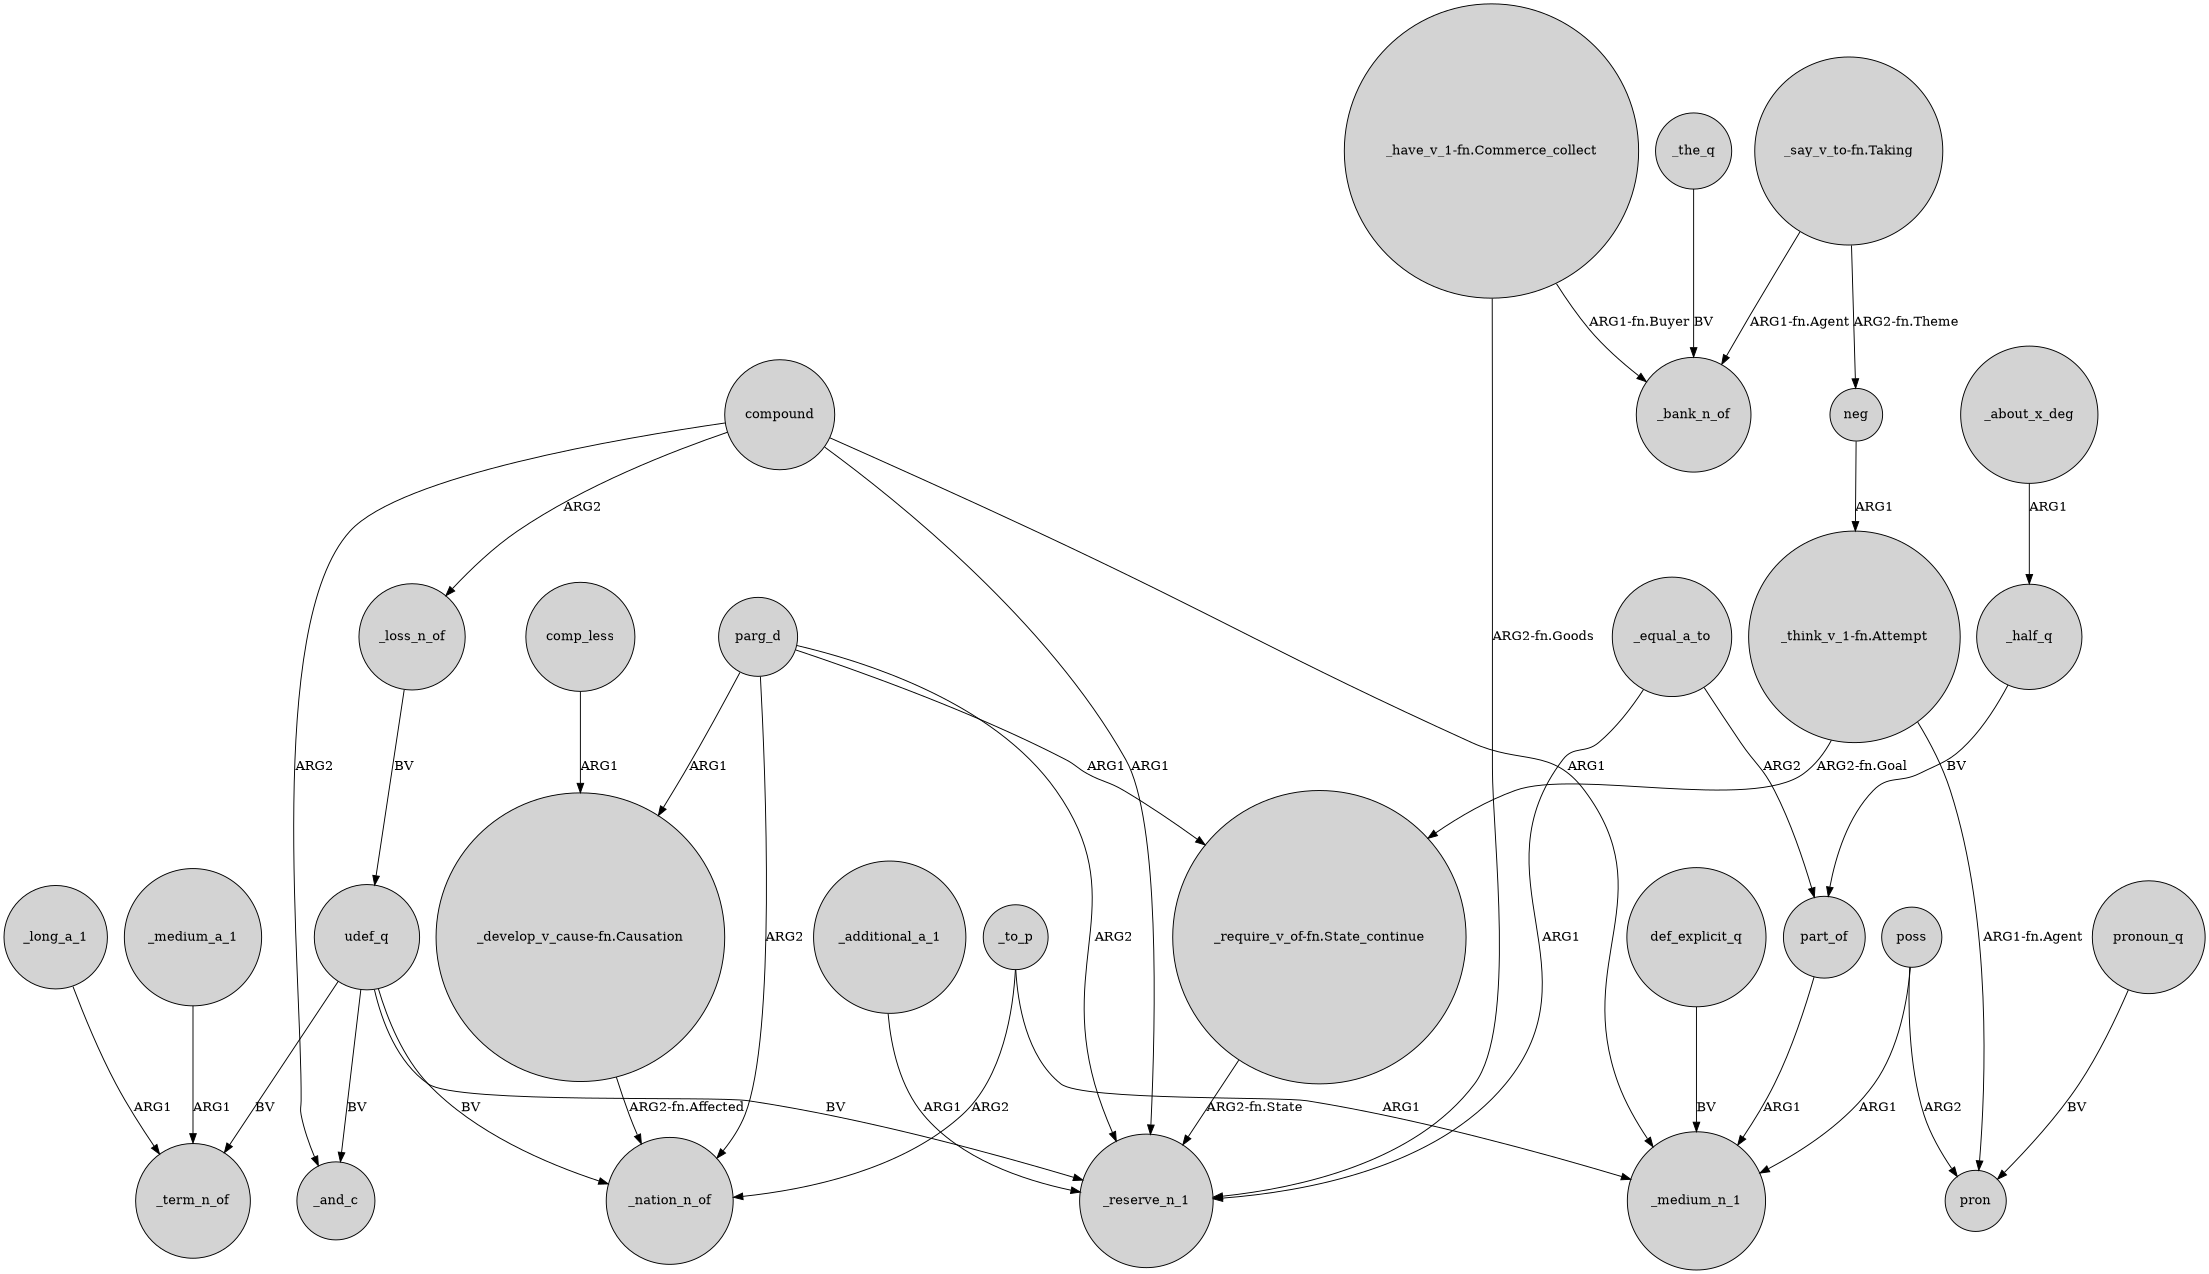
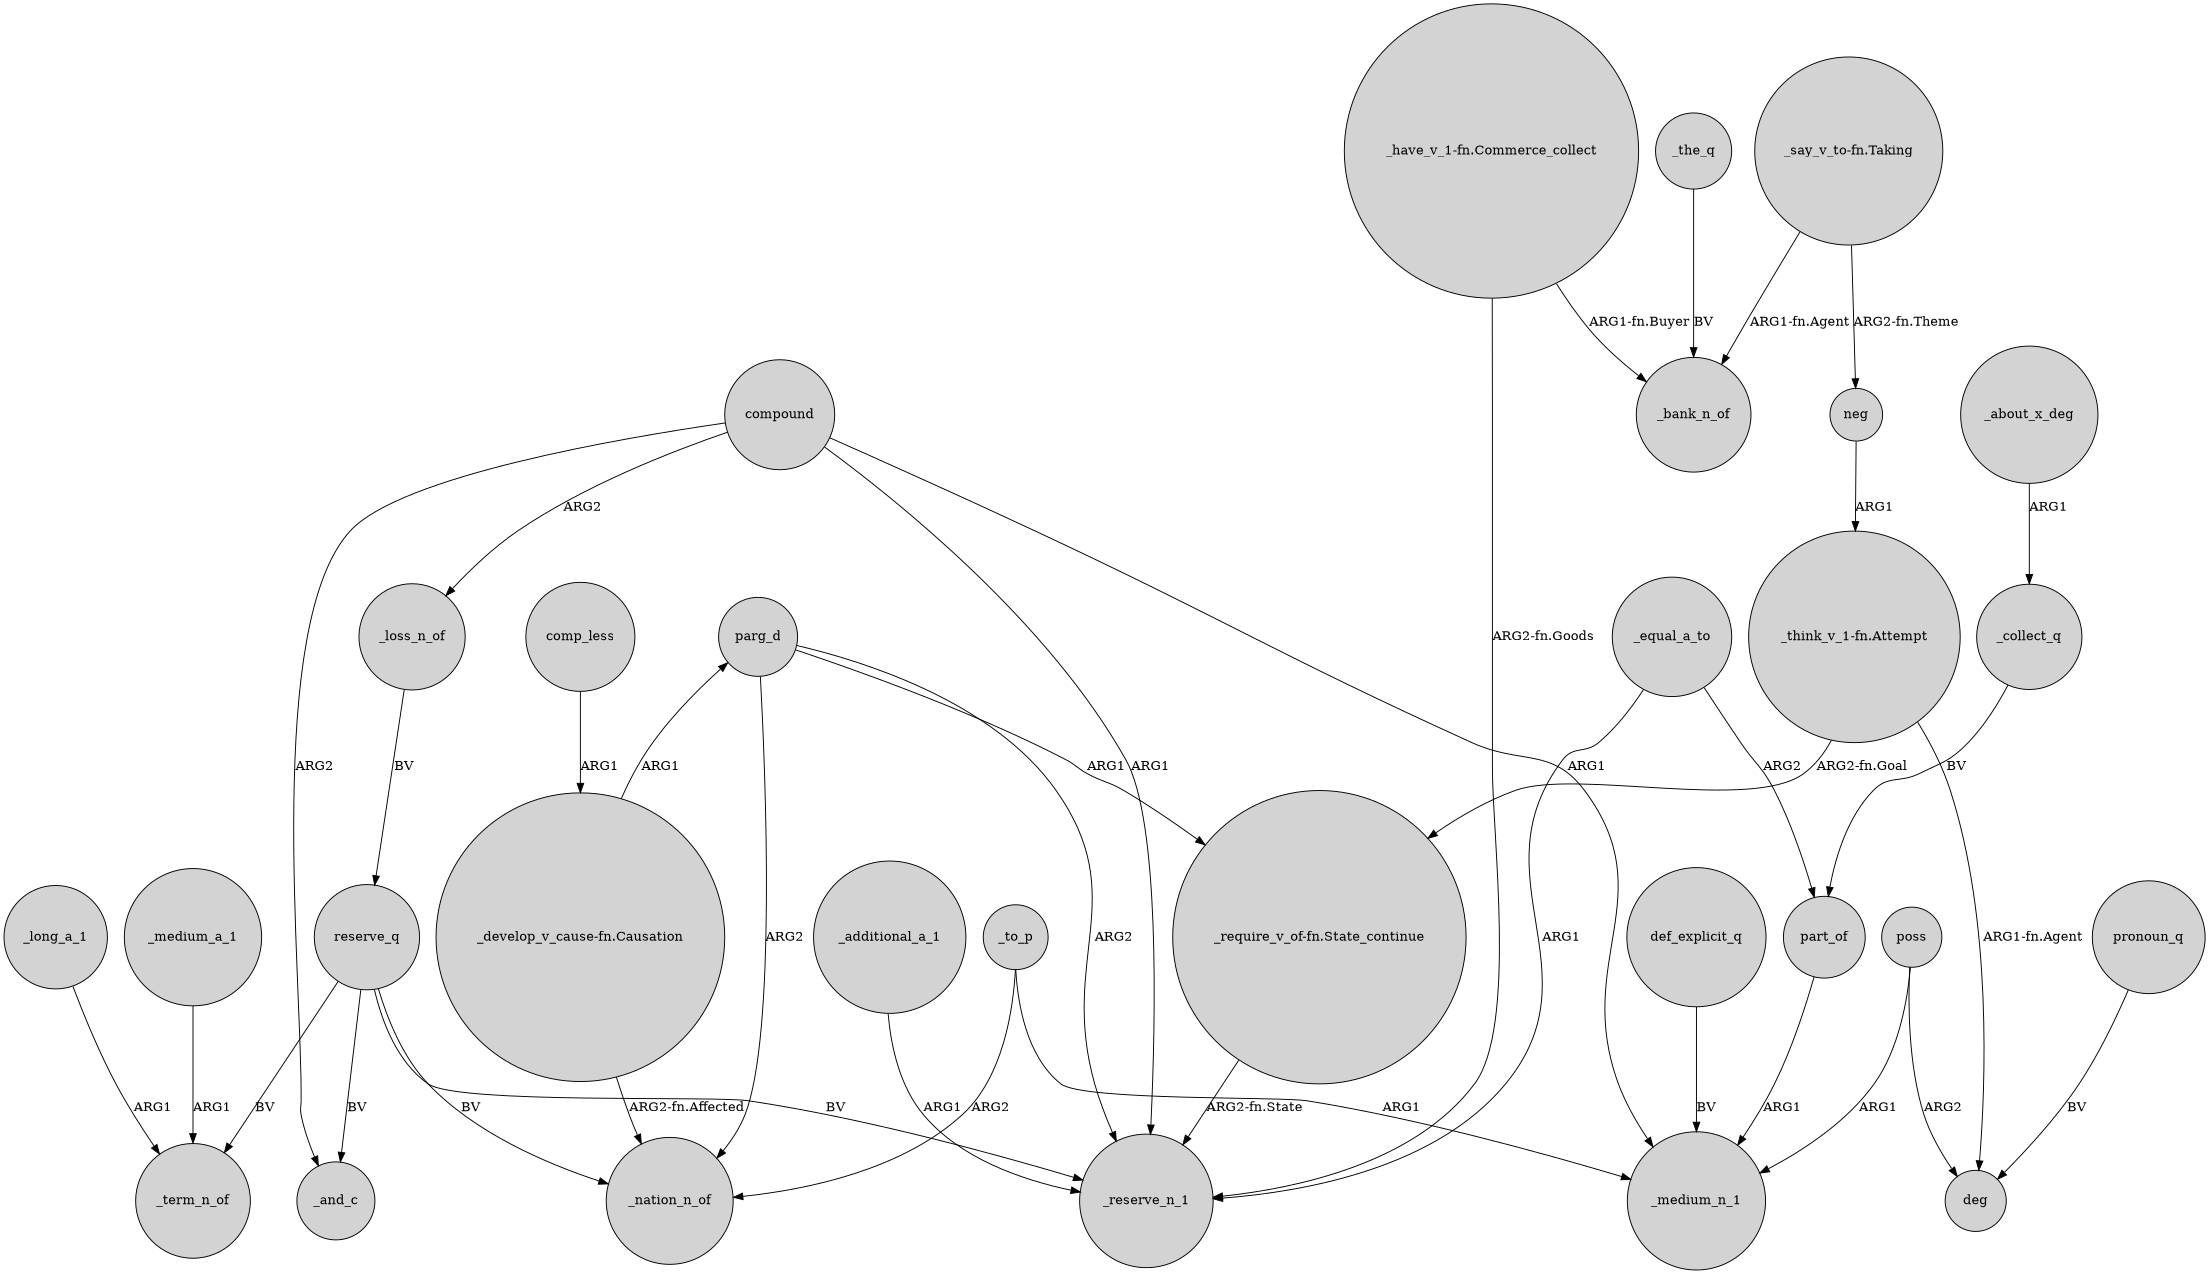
(2029, 637) -> (2029, 637)
(703, 741) -> (664, 728)
(367, 937) -> (367, 937)
(1976, 1201) -> (1976, 1201)
